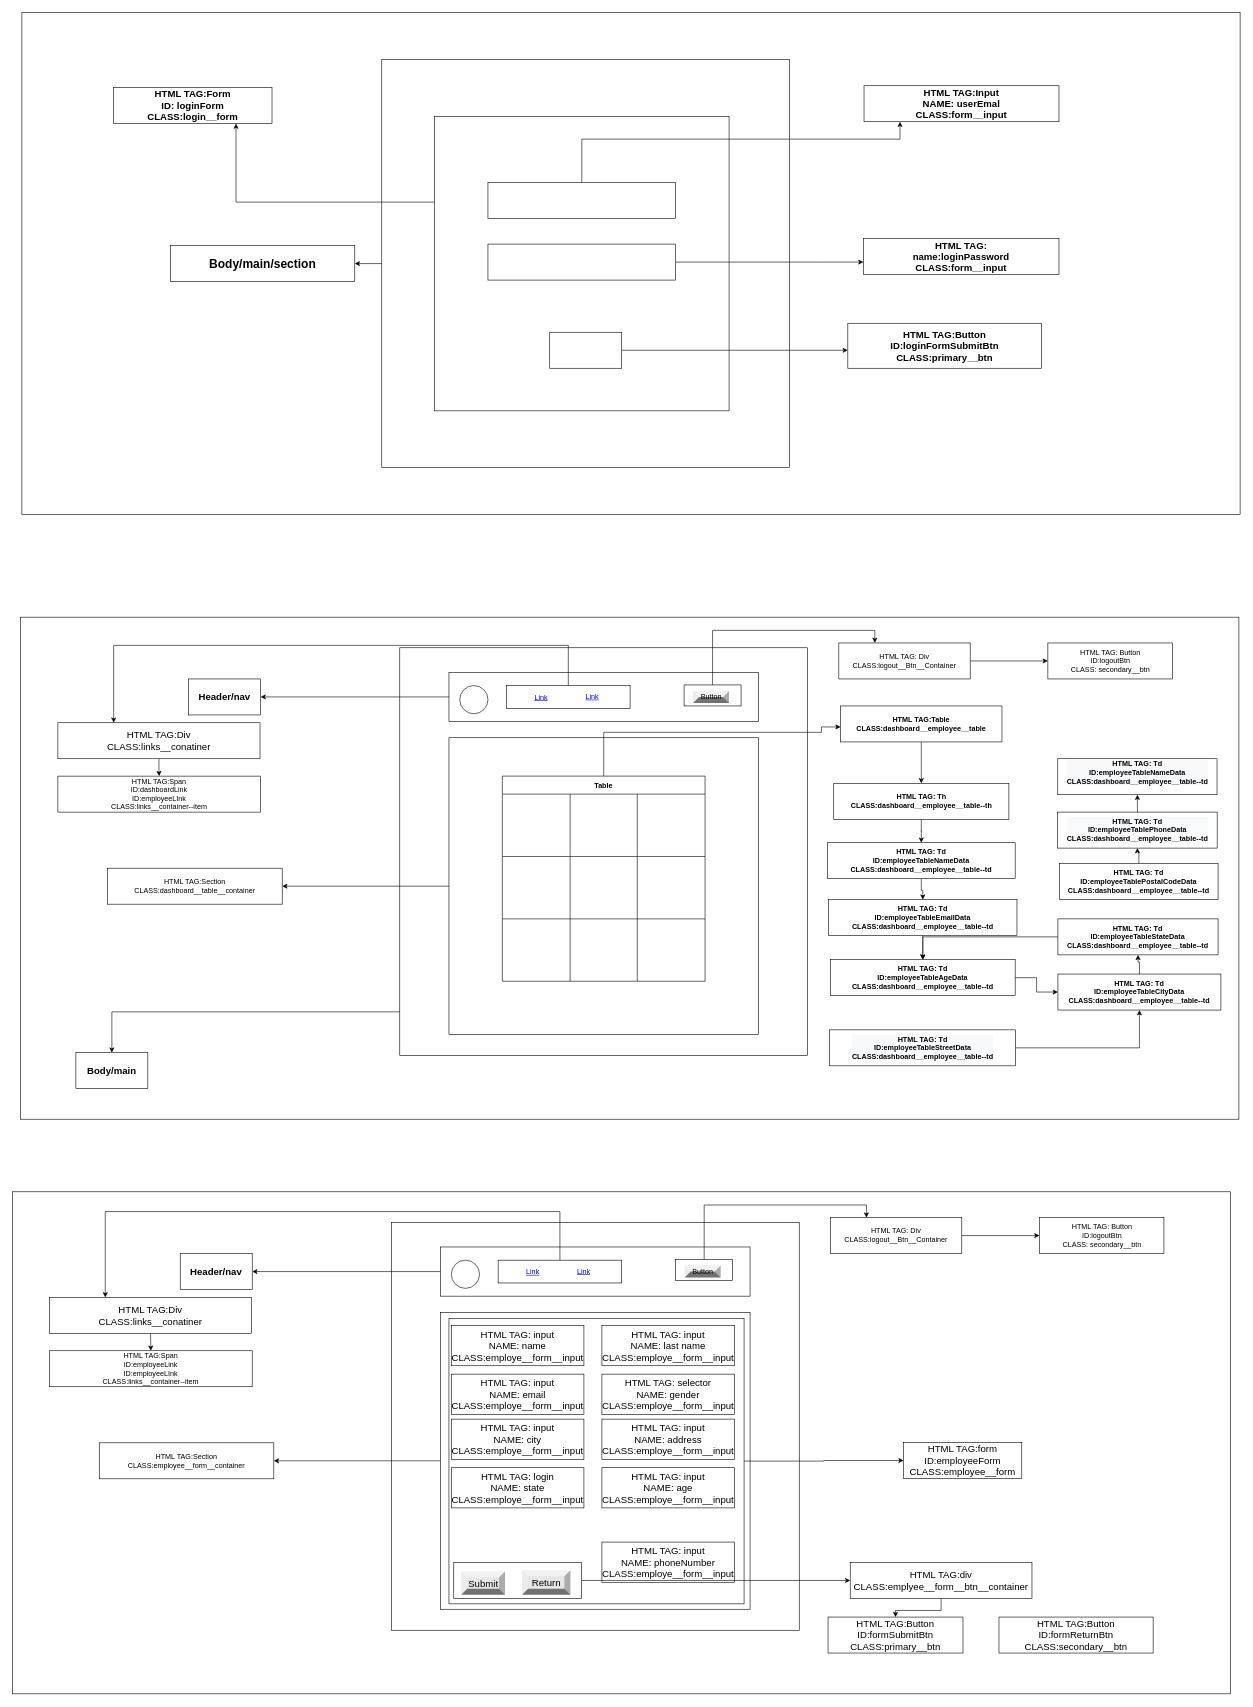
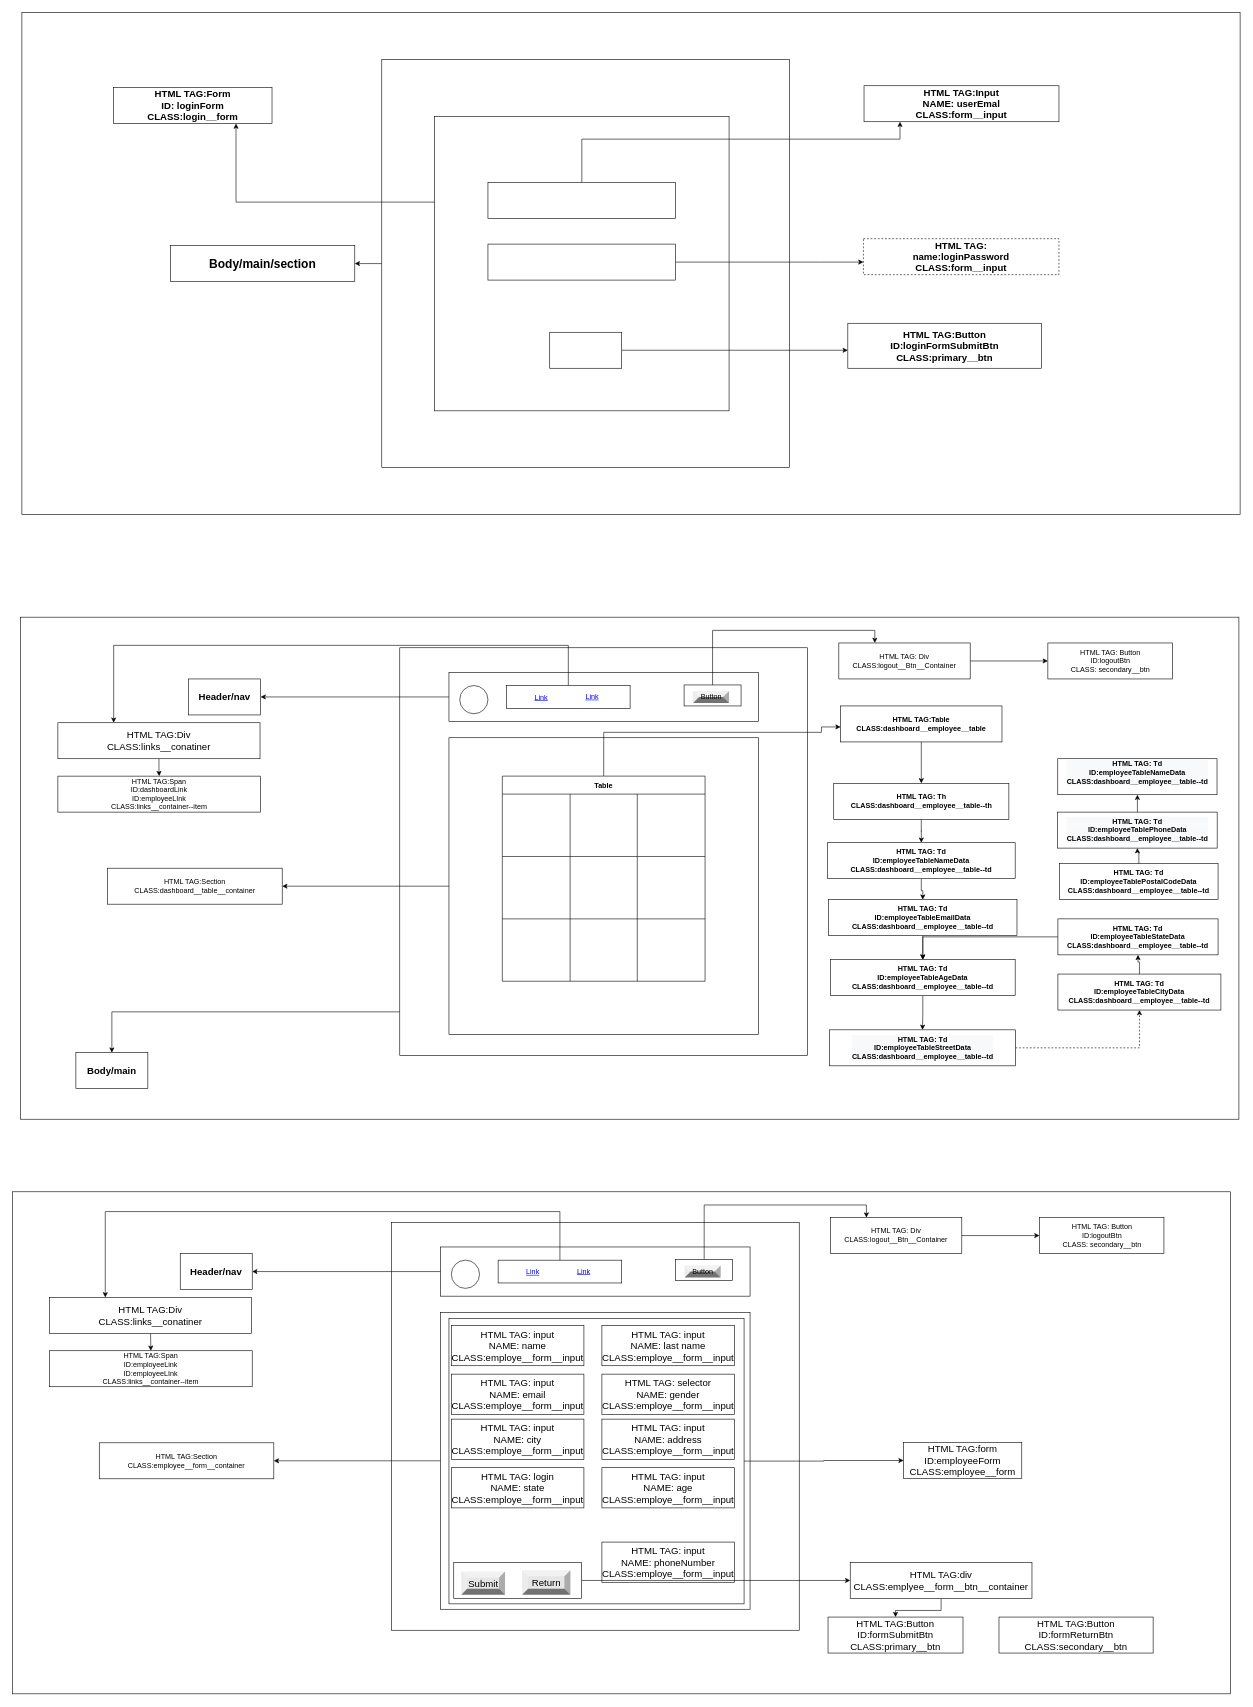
(962, 257) -> (962, 257)
(1034, 978) -> (923, 1022)
(1094, 1048) -> (1094, 1048)
